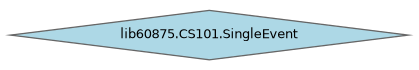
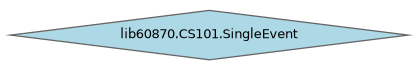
(209, 35) -> (209, 35)
